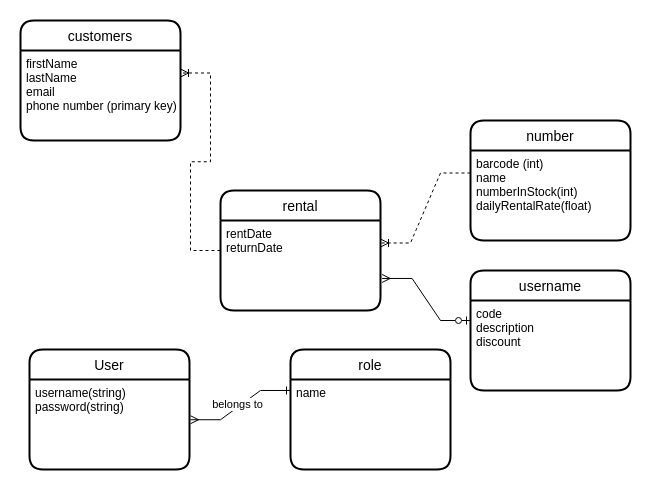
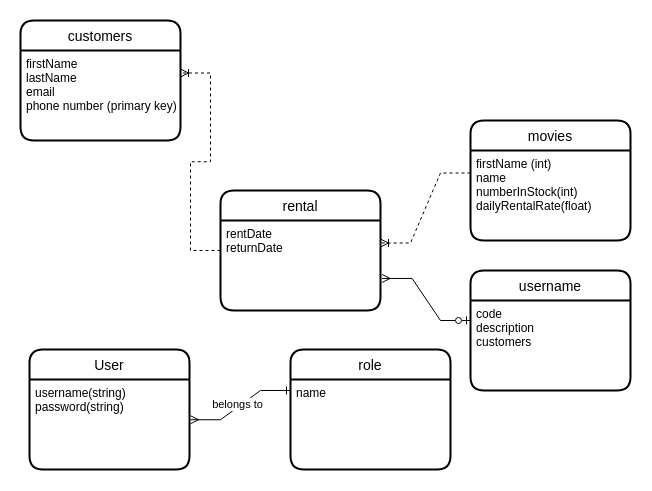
(550, 136) -> (550, 136)
(517, 164) -> (522, 164)
(489, 314) -> (489, 314)
